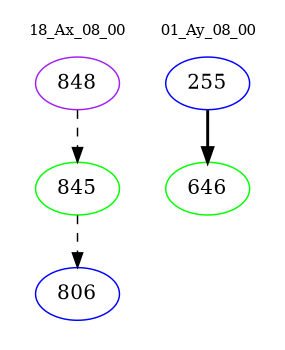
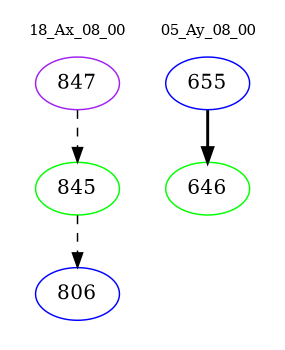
(208, 31) -> (208, 31)
(78, 83) -> (78, 83)
(208, 83) -> (208, 83)
